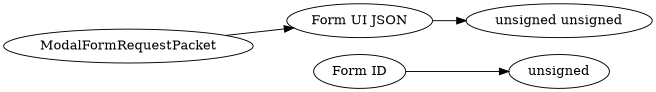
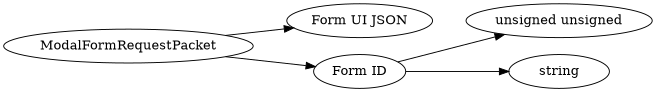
(445, 21) -> (446, 49)
none -> (266, 61)
(559, 71) -> (559, 71)
